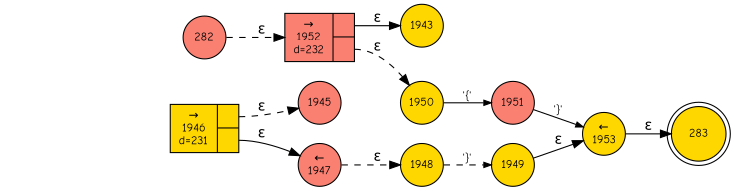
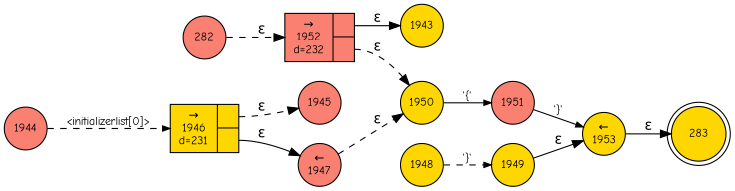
none -> (26, 128)
(366, 165) -> (366, 137)
